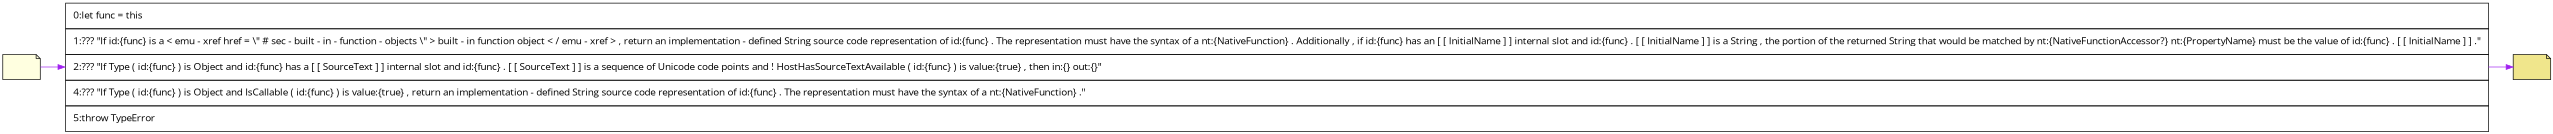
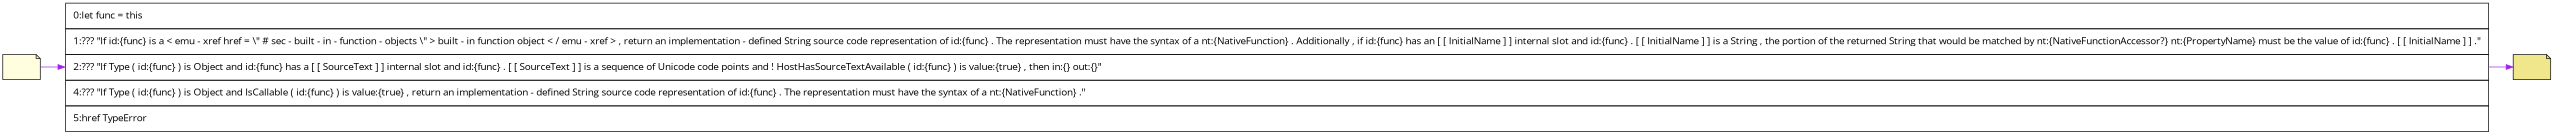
(114, 118) -> (110, 118)
